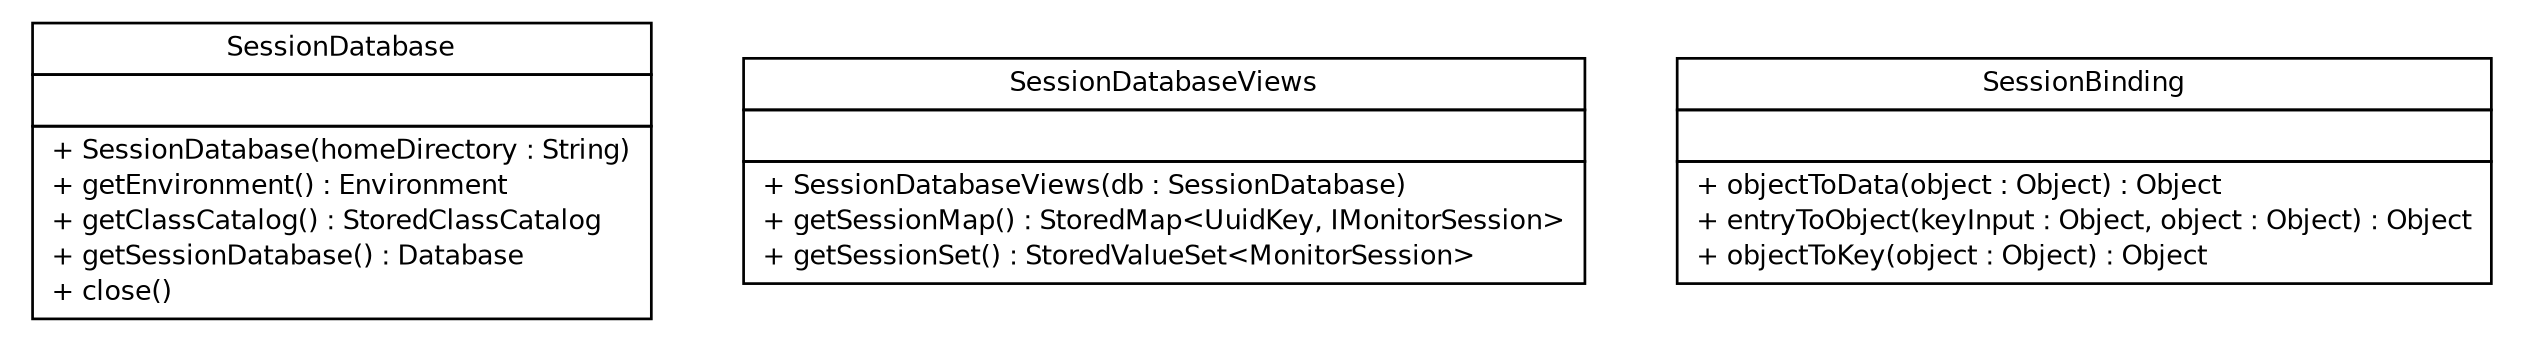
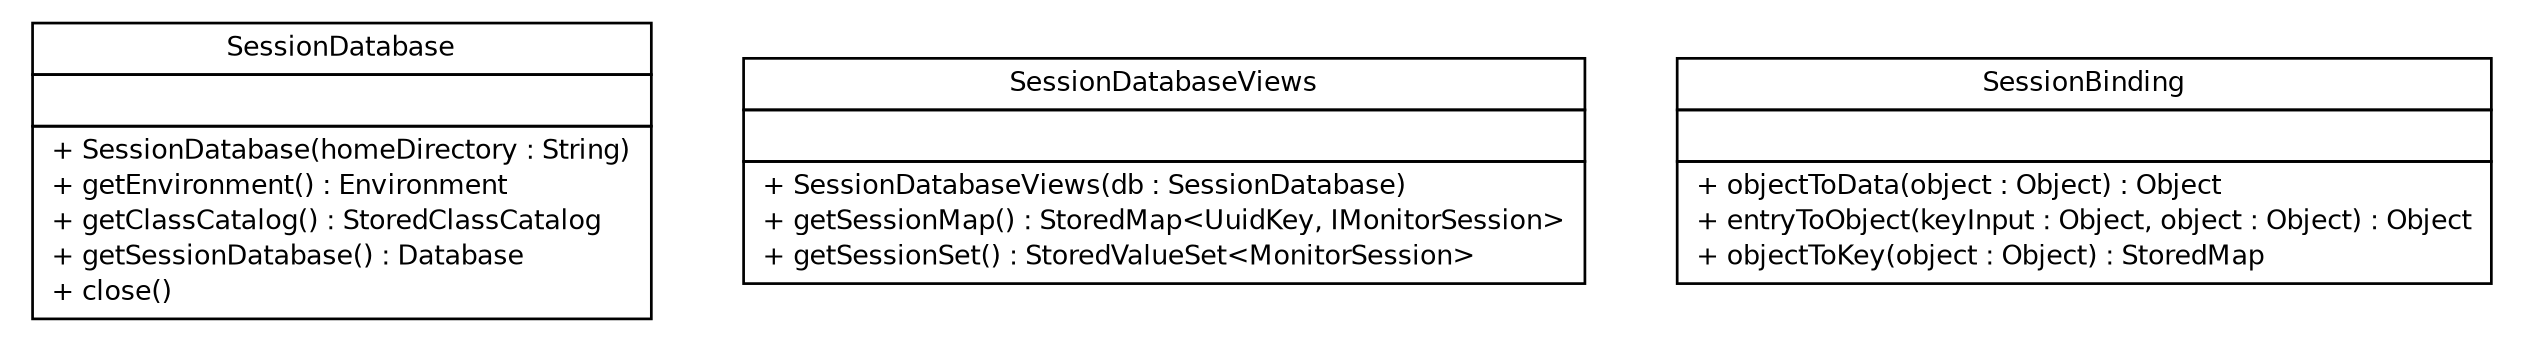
(1953, 256) -> (1981, 256)
